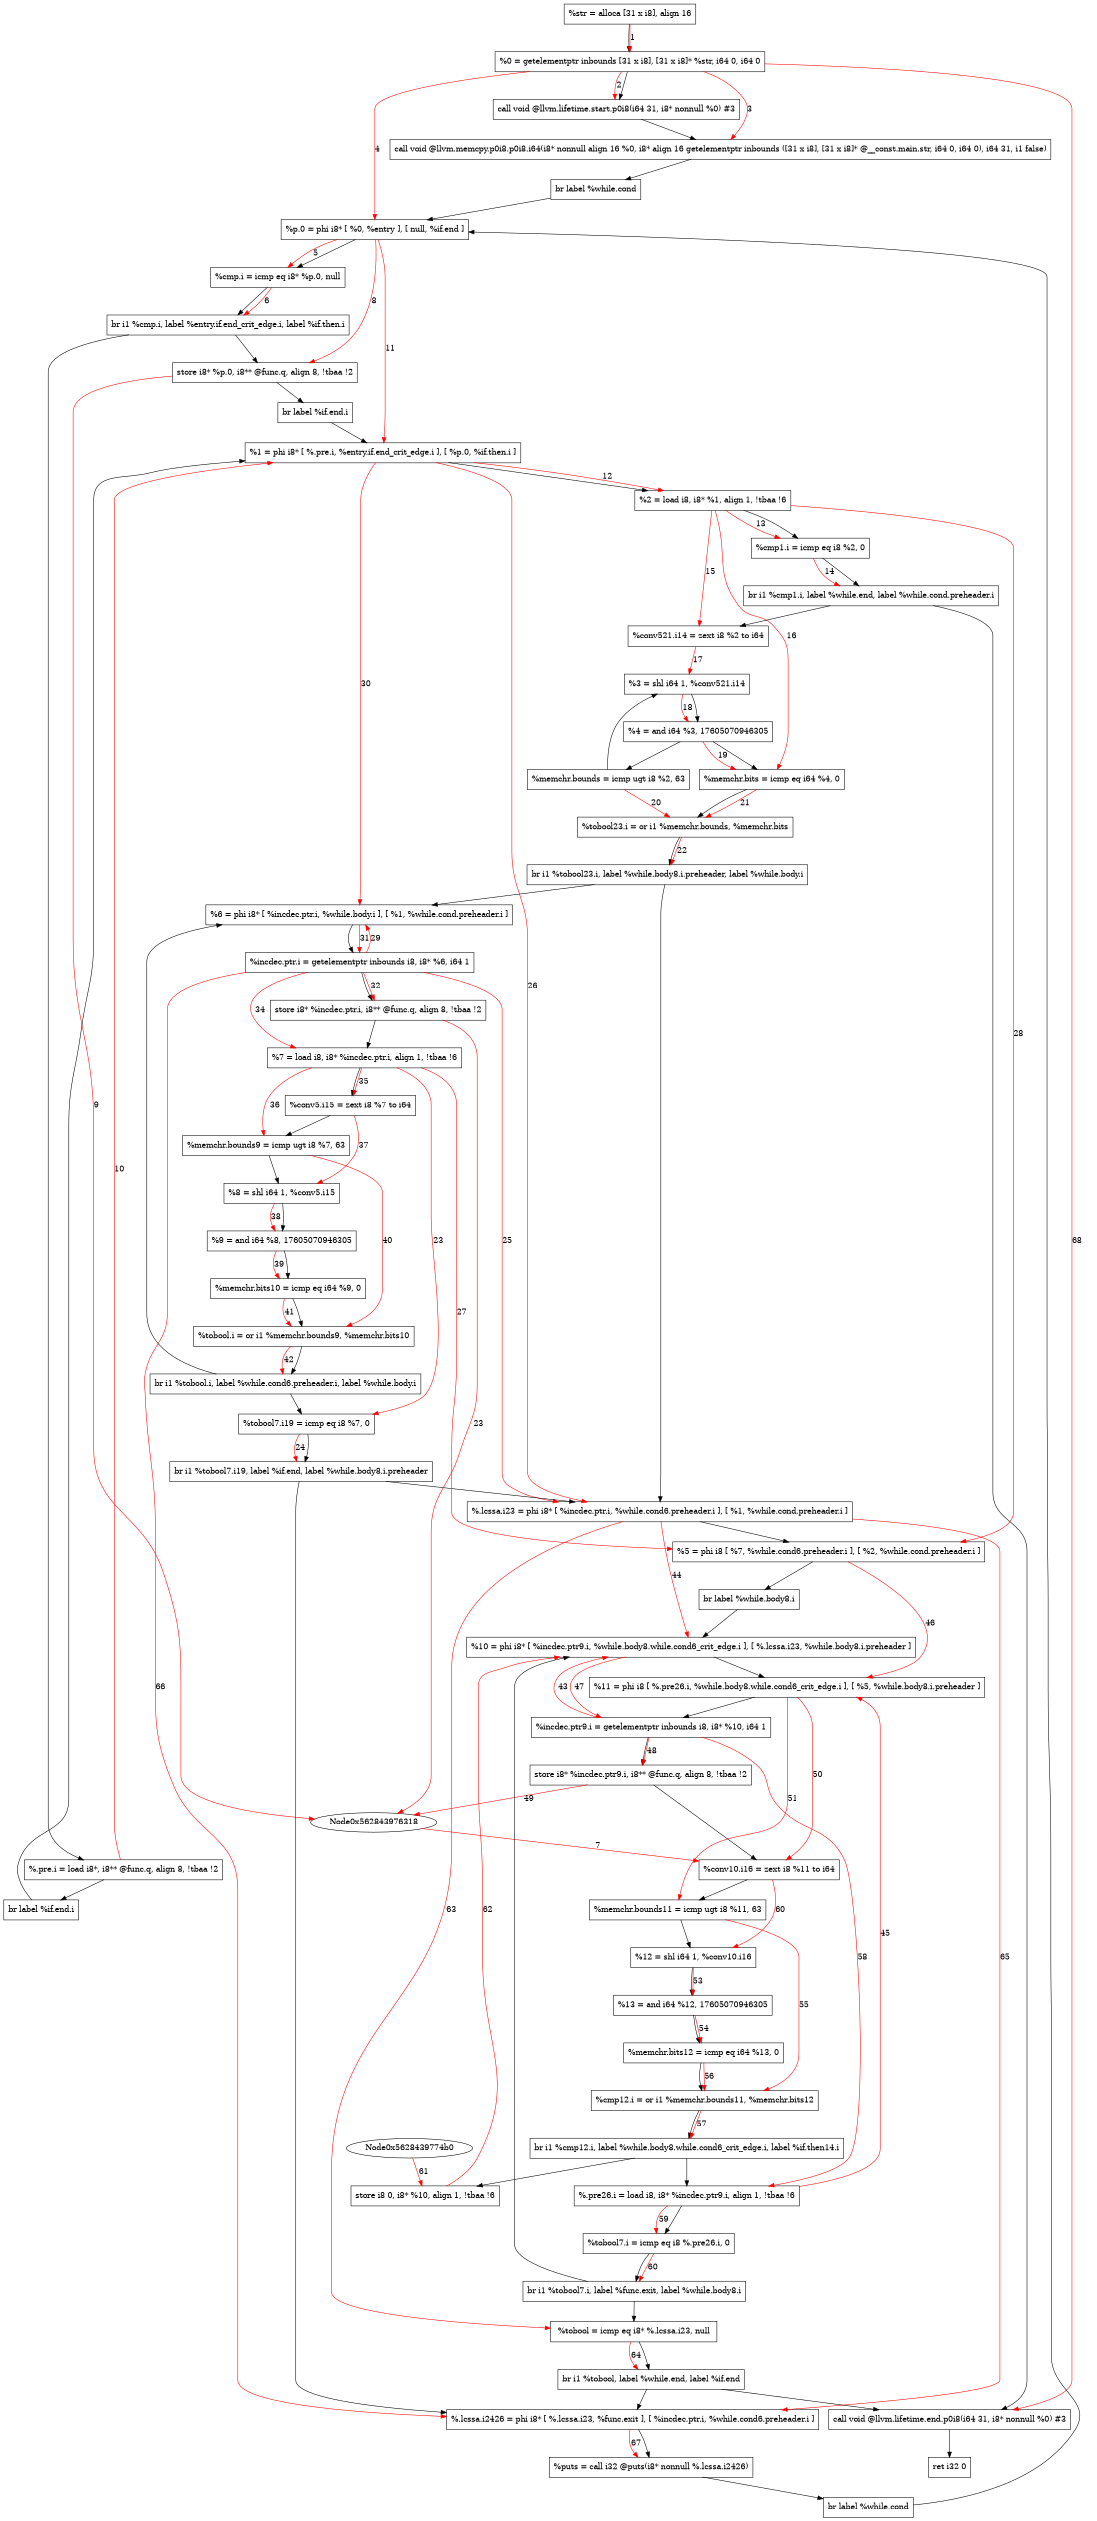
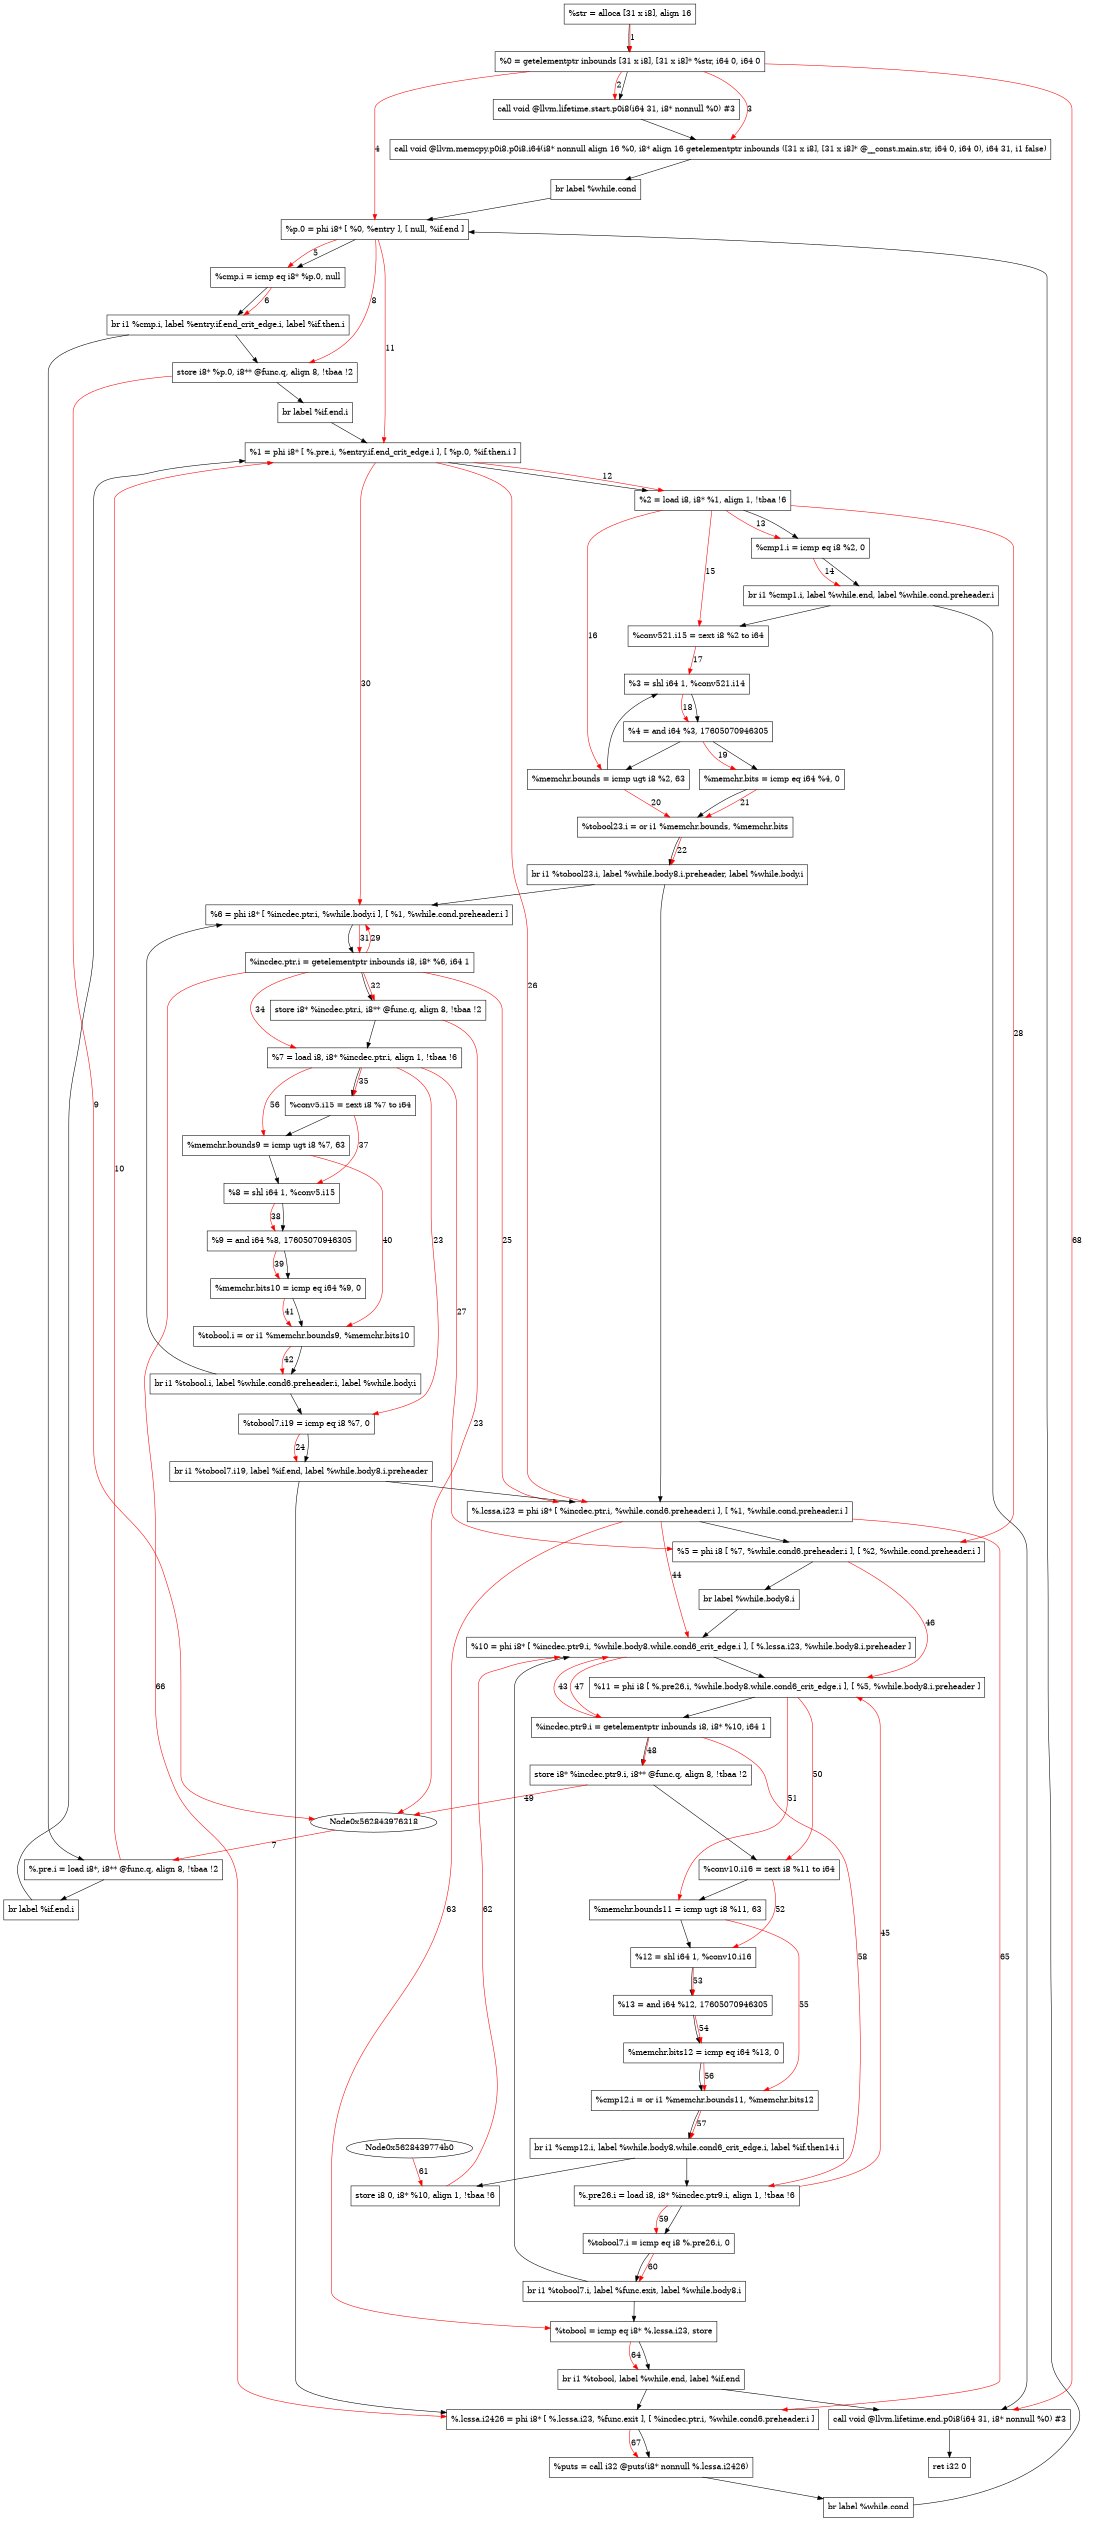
(775, 627) -> (588, 614)
(698, 636) -> (698, 636)
(275, 1106) -> (275, 1106)
(558, 1845) -> (257, 1845)
(780, 1910) -> (780, 1910)
(634, 2332) -> (634, 2332)
